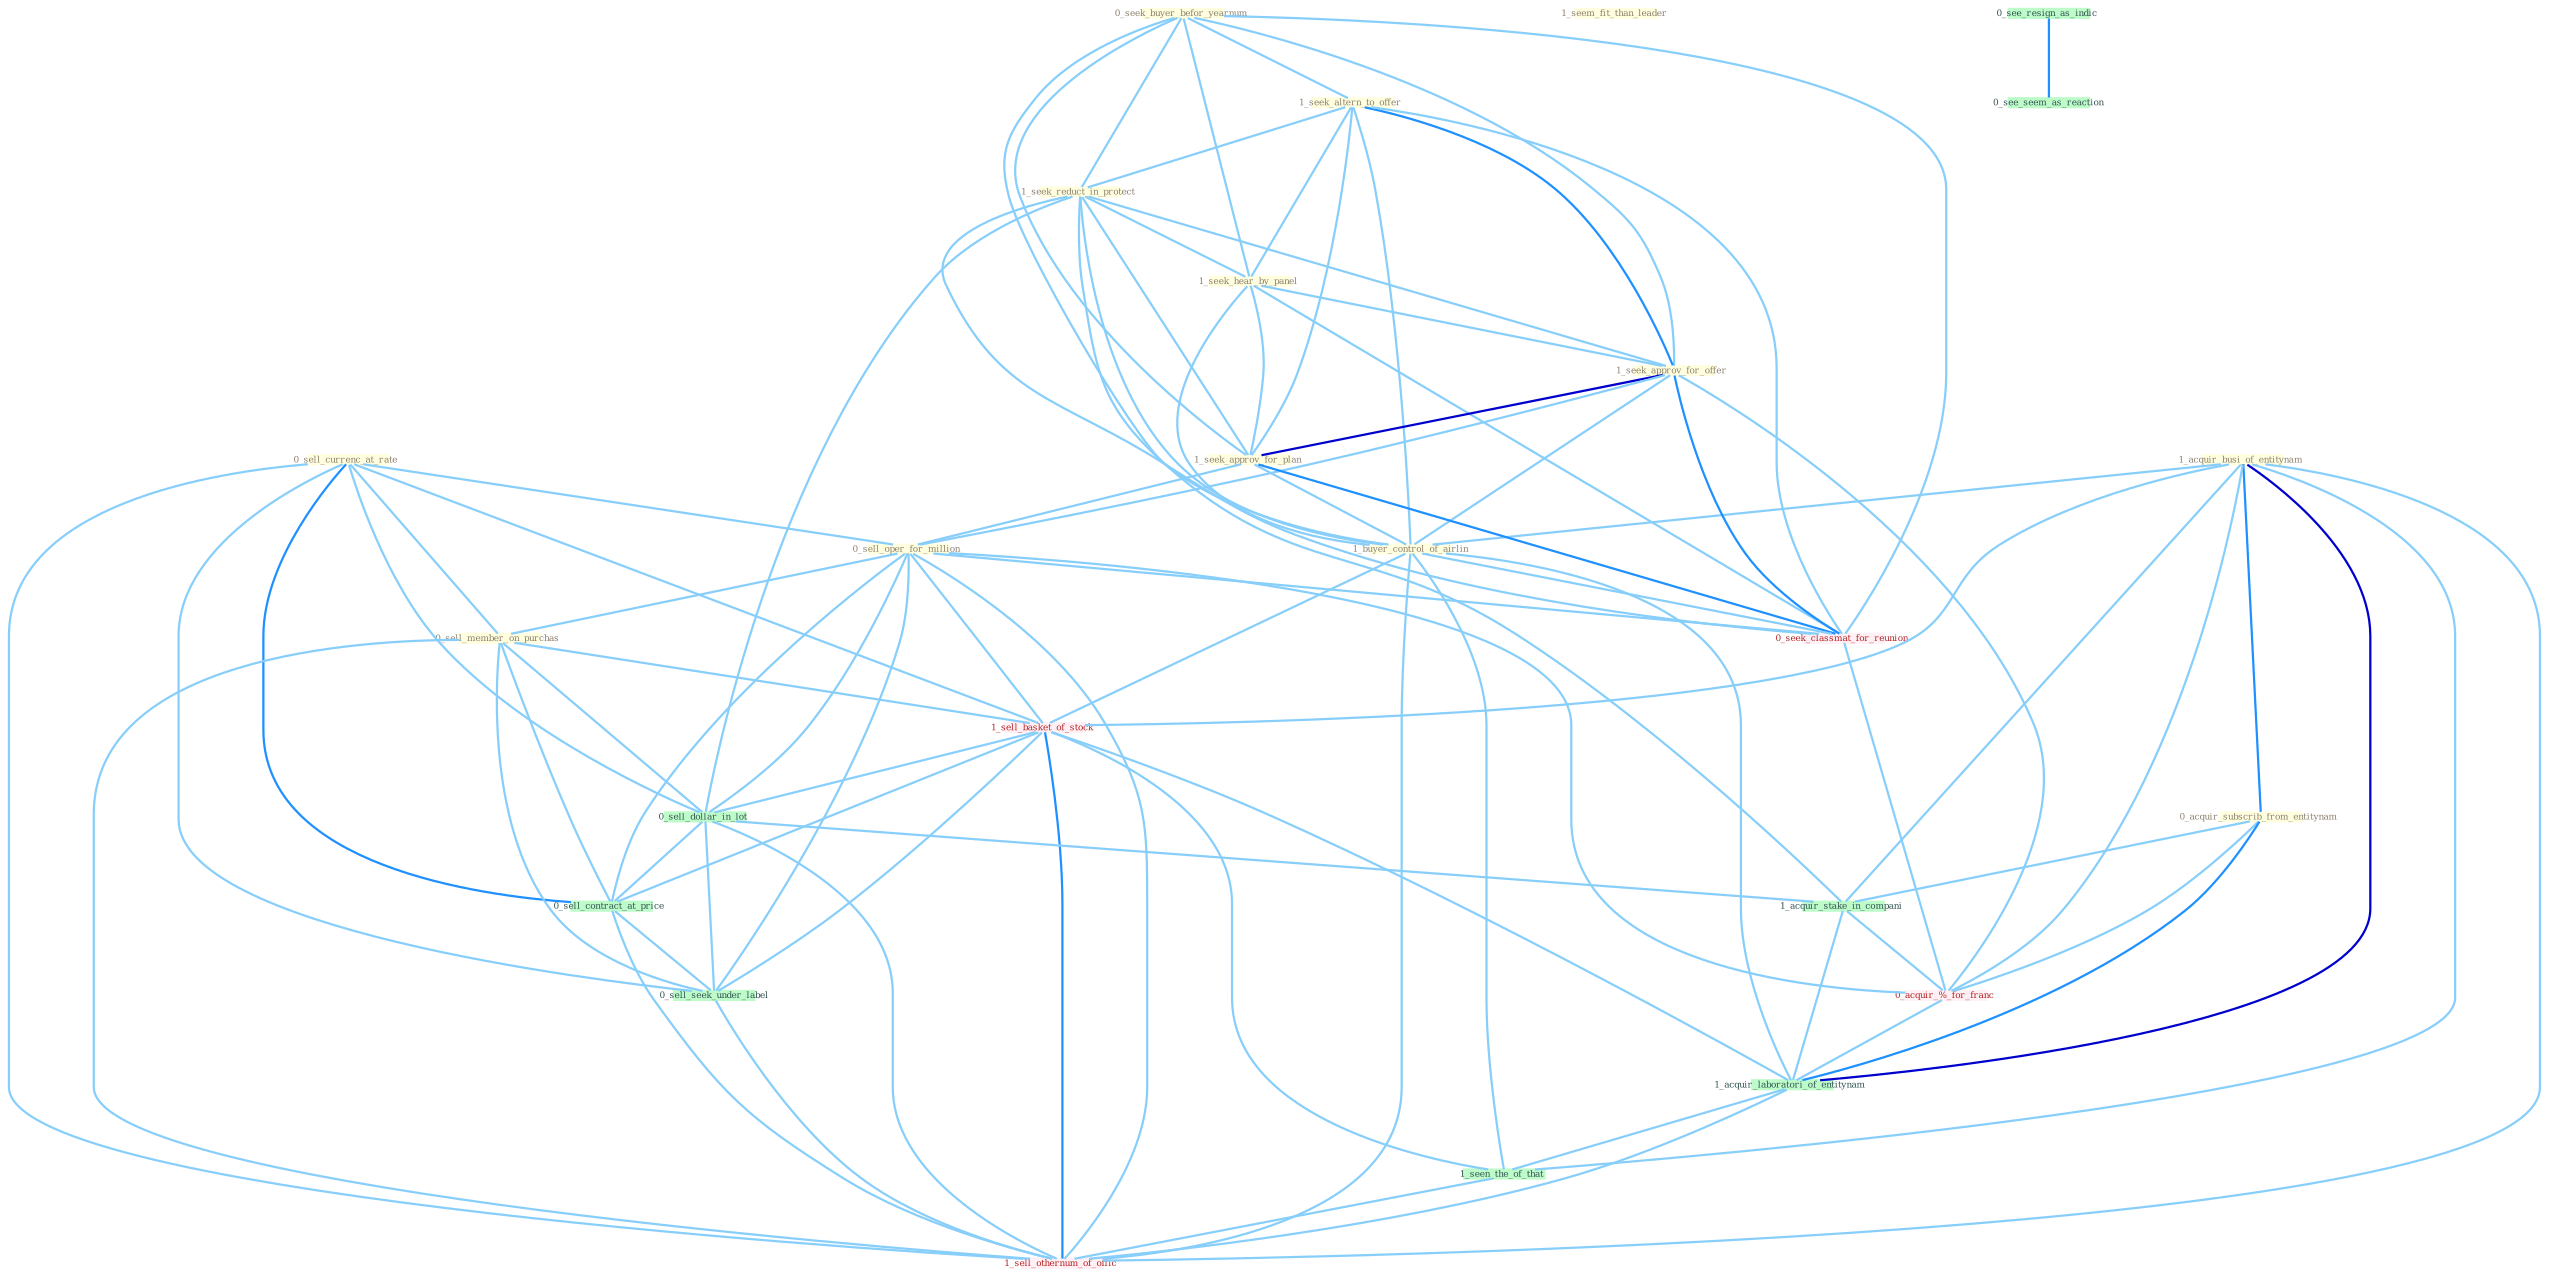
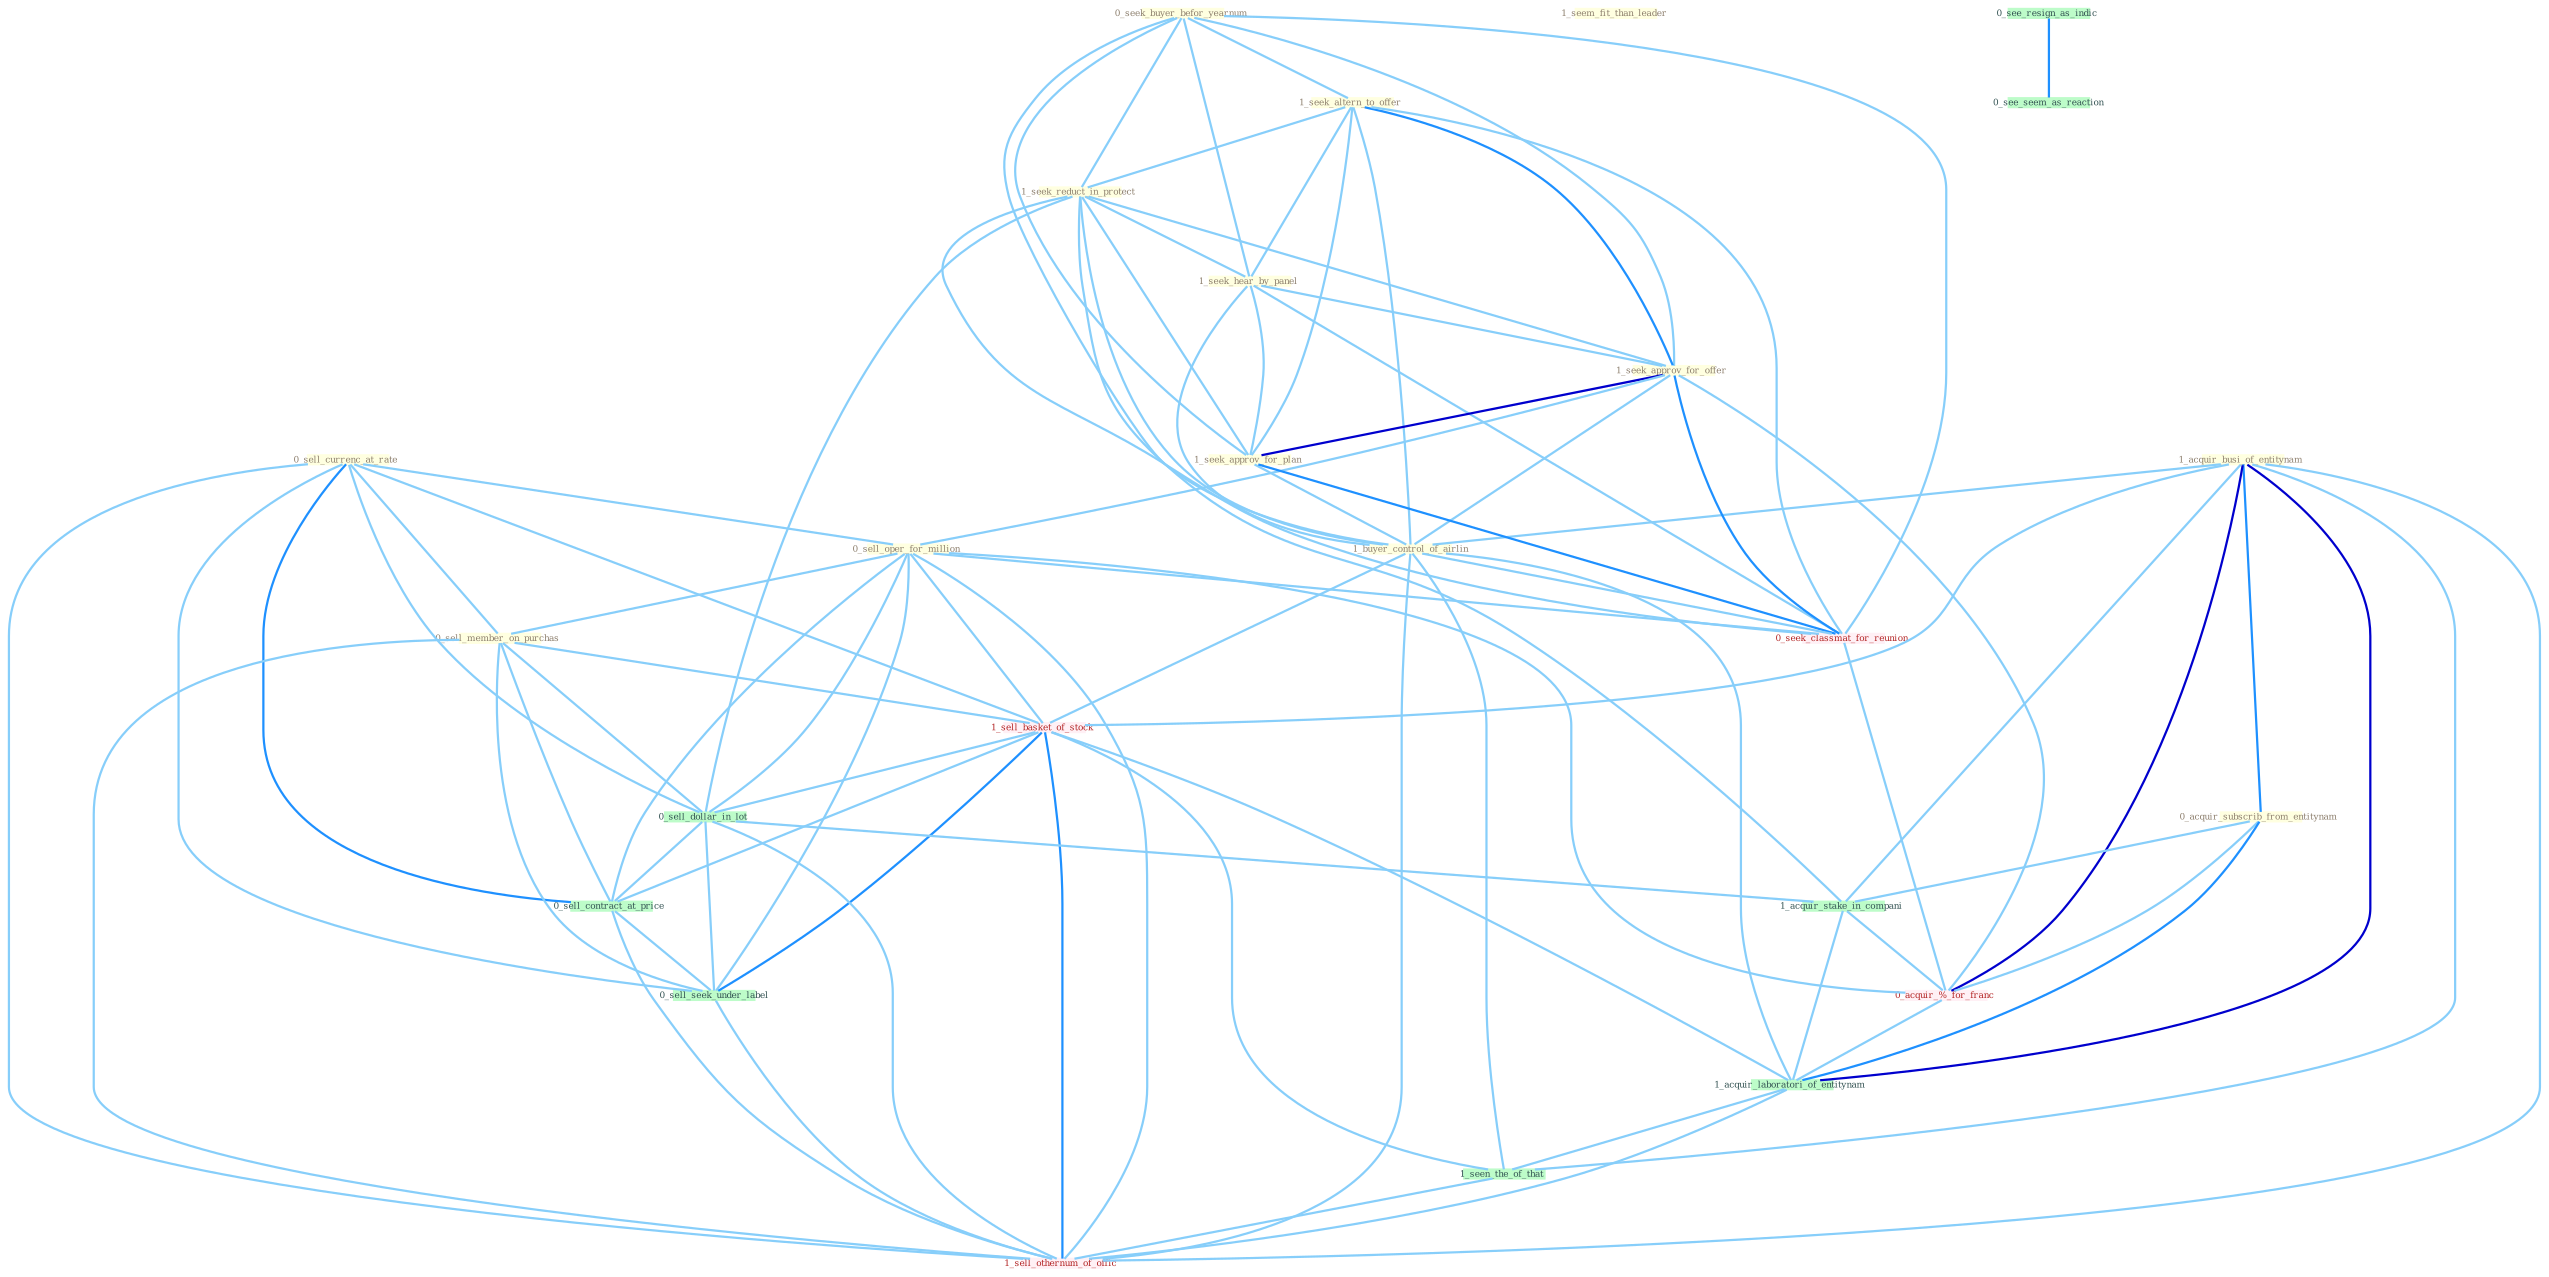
(1079, 504) -> none
(2152, 762) -> (2152, 762)
(888, 872) -> (888, 872)
